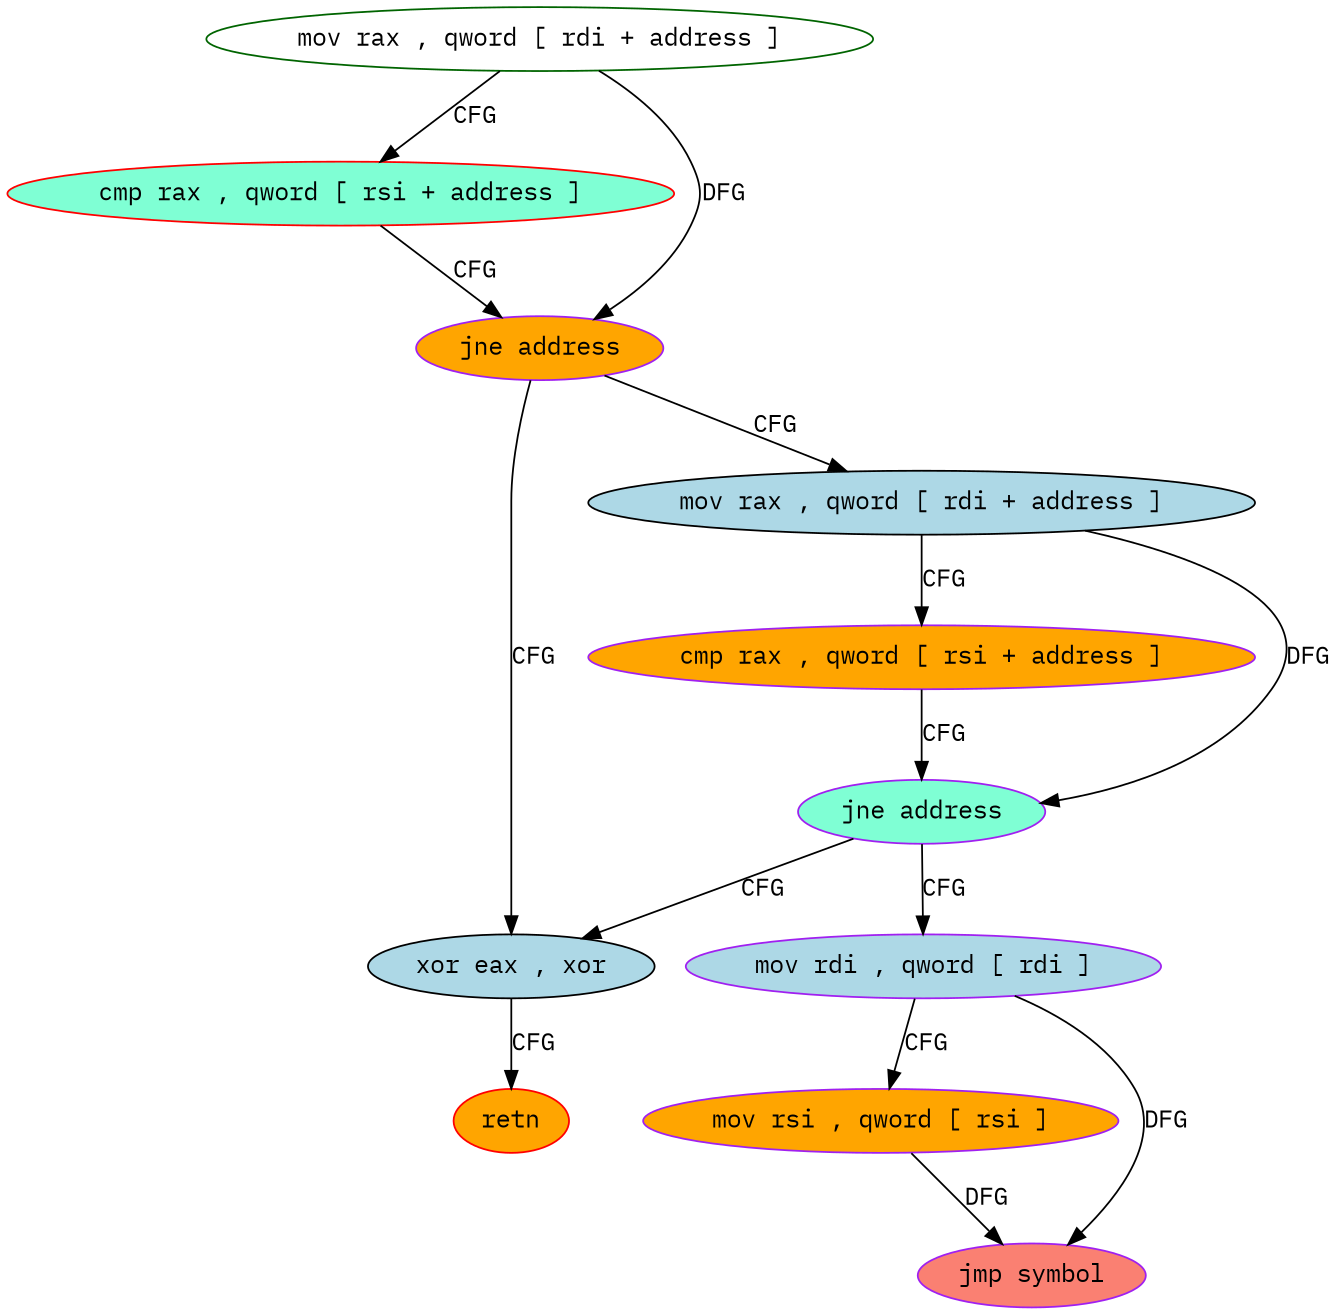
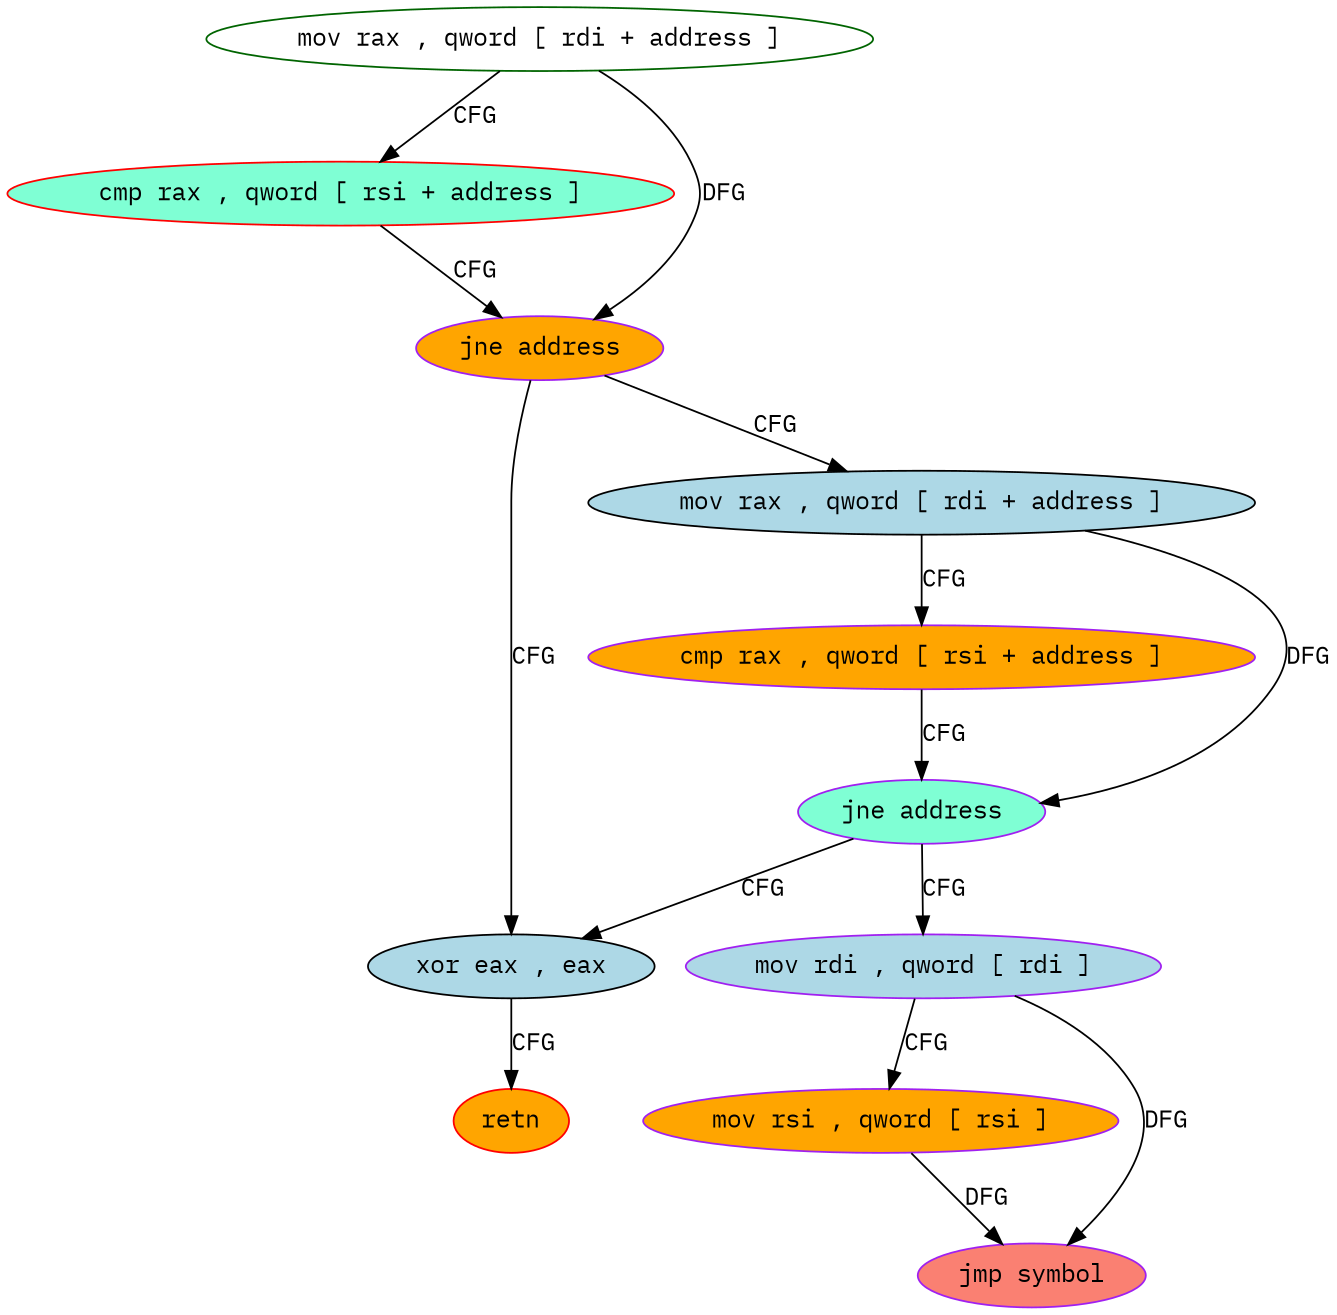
(511, 966) -> (511, 966)
